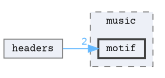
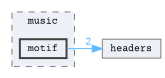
(76, 49) -> (81, 49)
